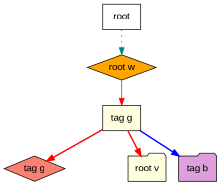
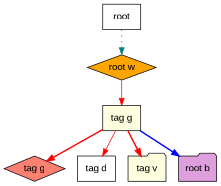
none -> (96, 169)
(147, 169) -> (147, 169)
(198, 169) -> (198, 169)
